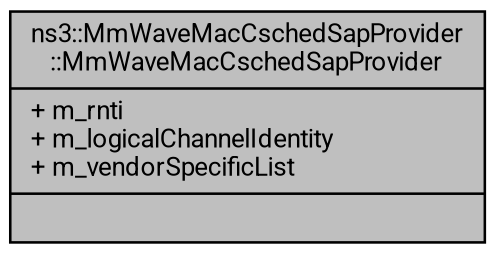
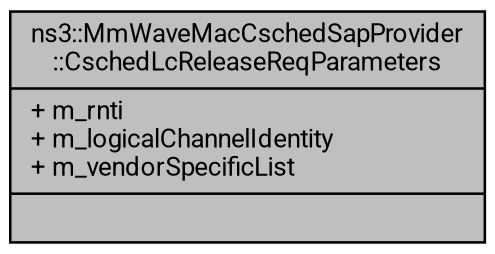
(248, 63) -> (248, 63)
